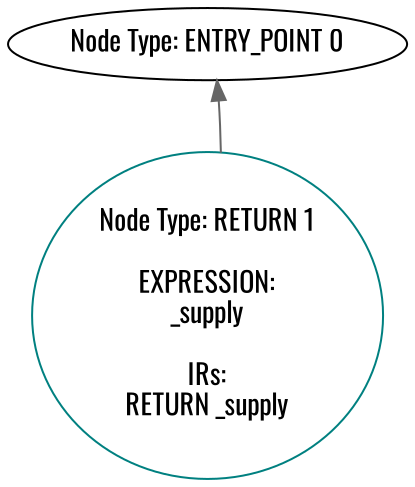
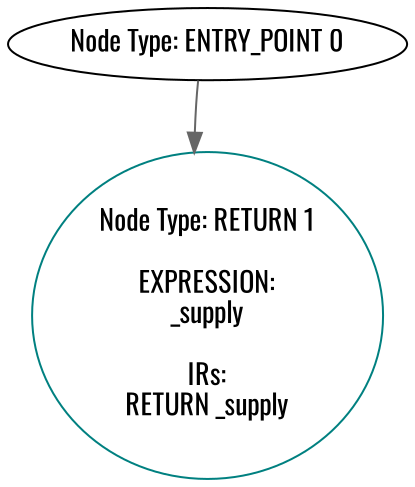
(220, 127) -> (196, 107)
